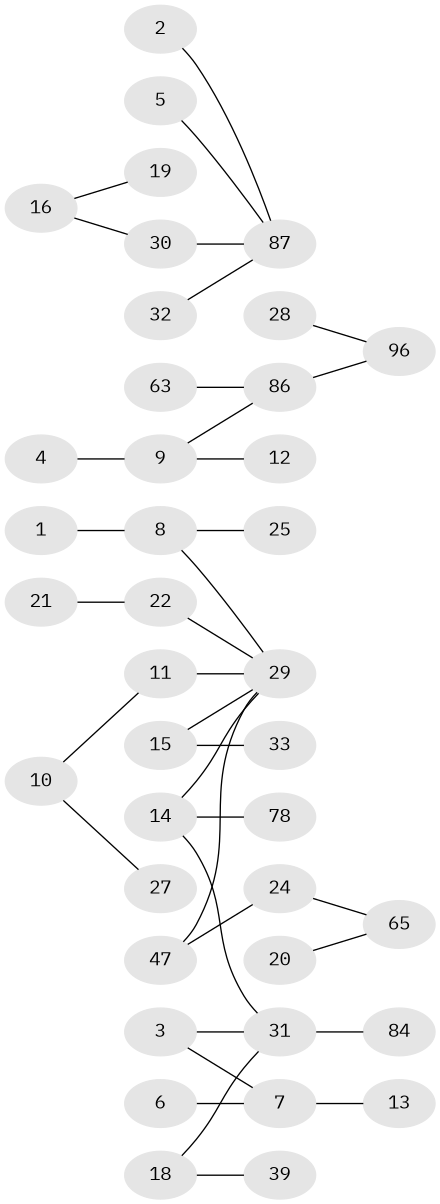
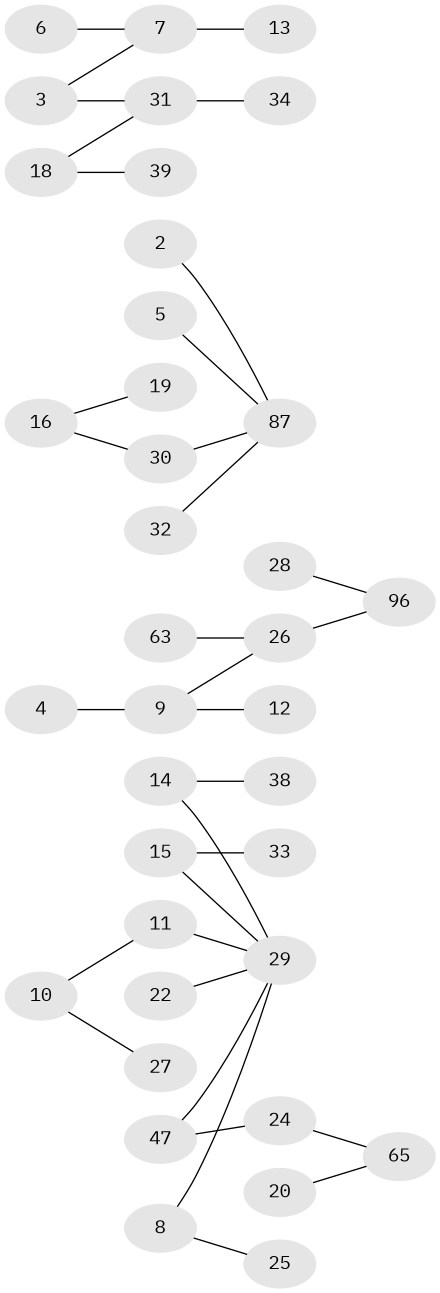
(280, 387) -> (280, 638)
(41, 531) -> none
(41, 602) -> none
(280, 817) -> (280, 781)
(219, 915) -> none
(399, 1032) -> (280, 101)
